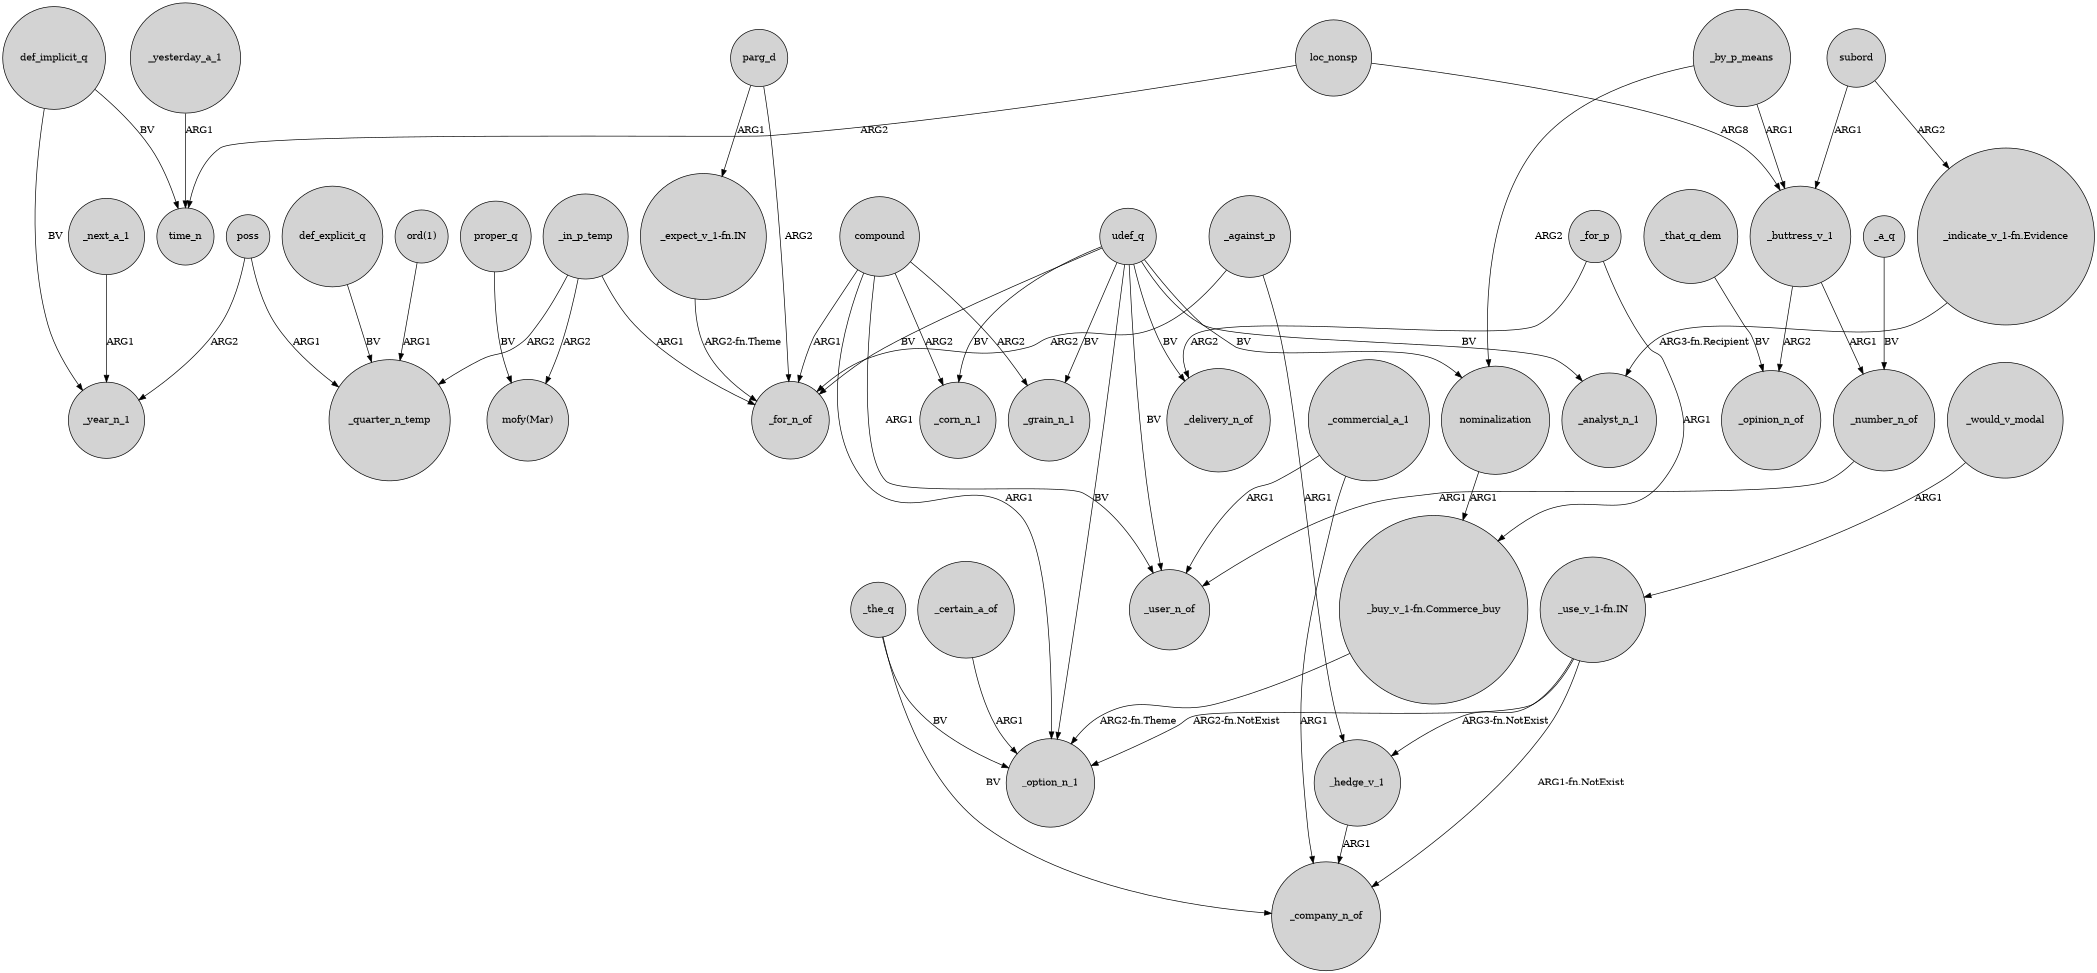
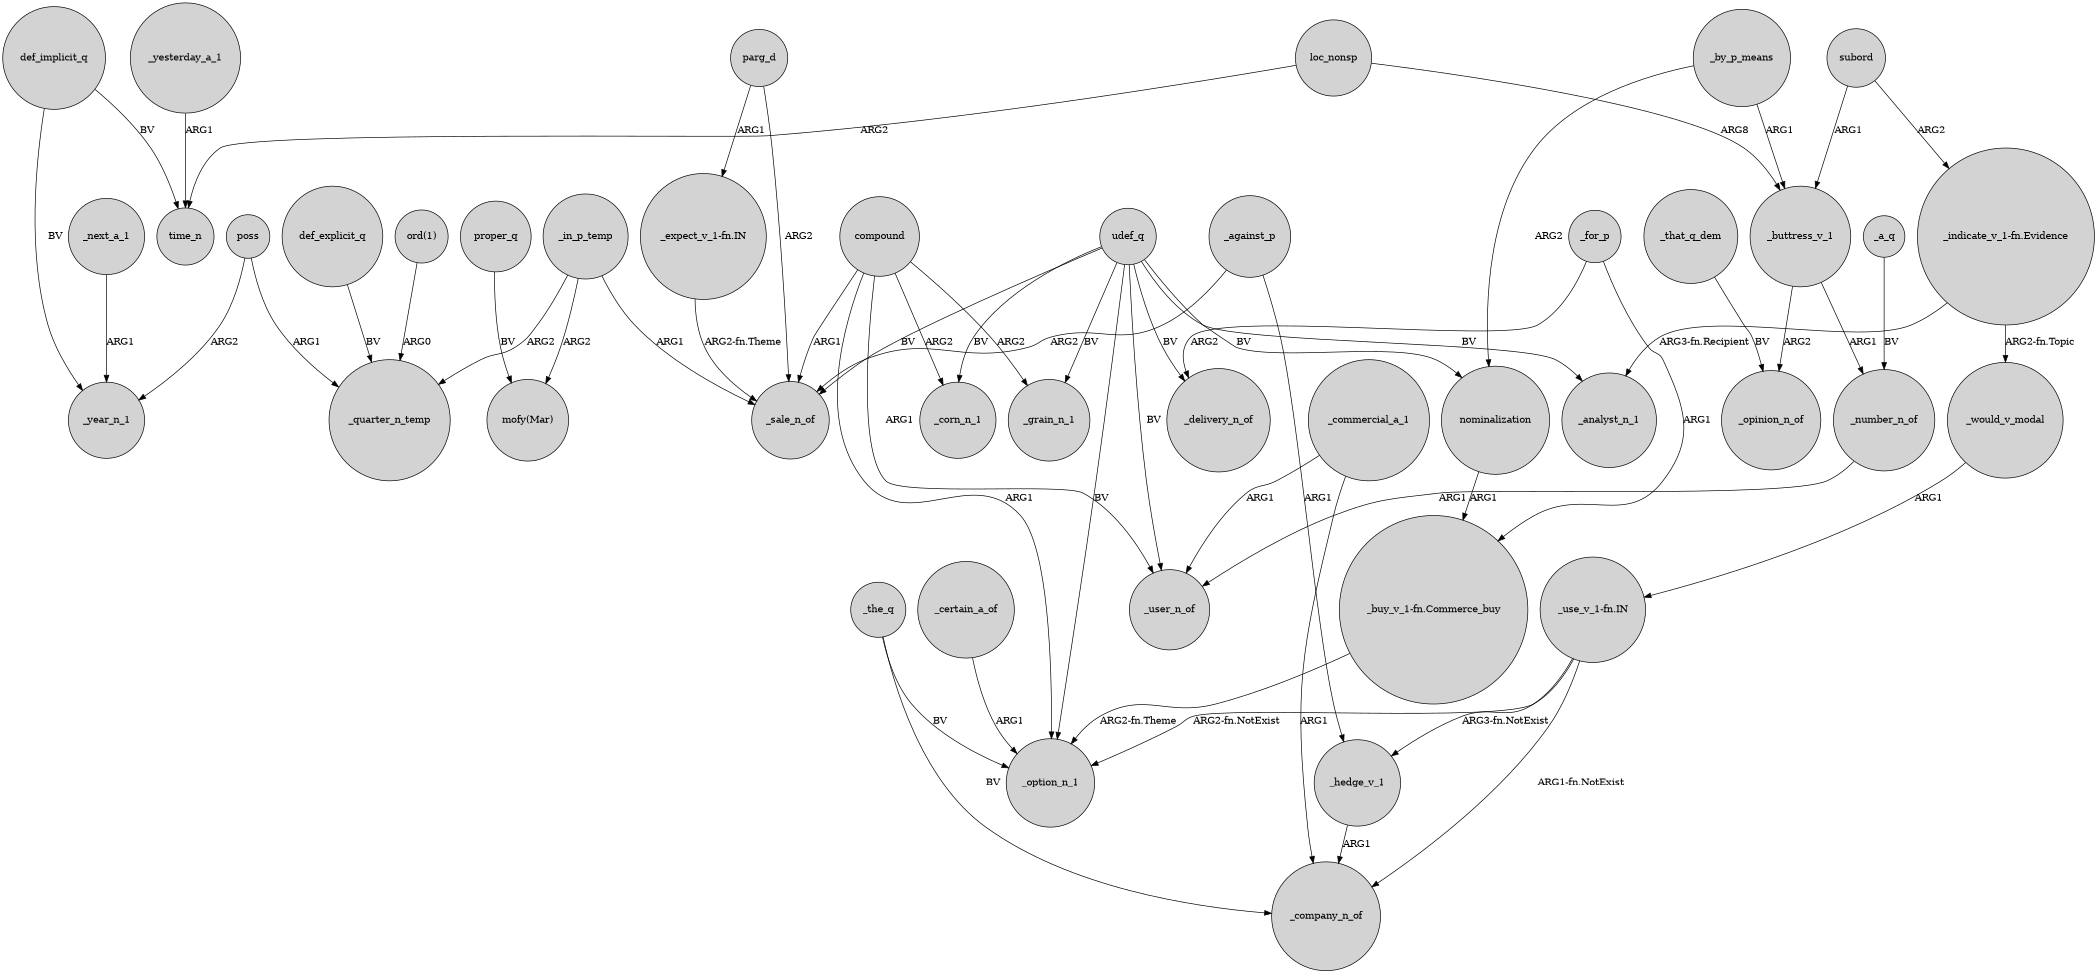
none -> (2006, 340)
(417, 342) -> (417, 342)
(790, 420) -> (790, 420)
